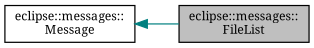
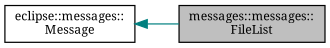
(244, 24) -> (252, 24)
